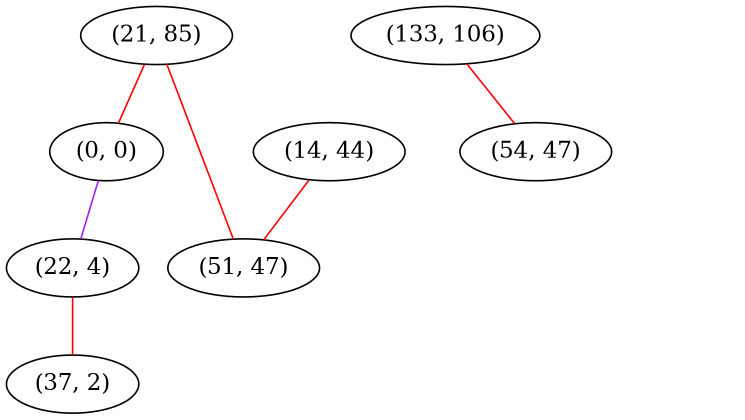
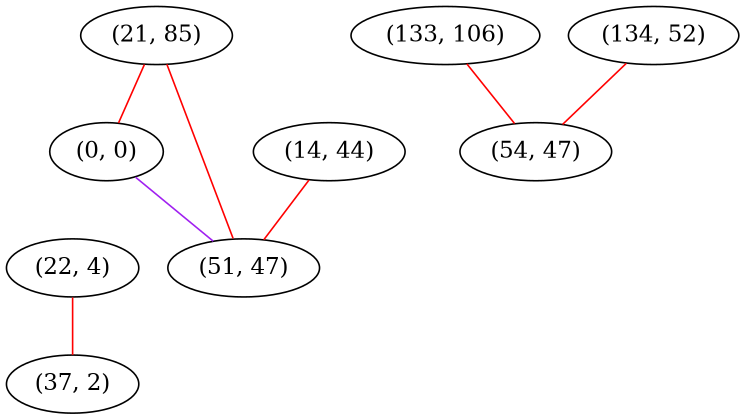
none -> (654, 36)
(90, 210) -> (174, 209)
